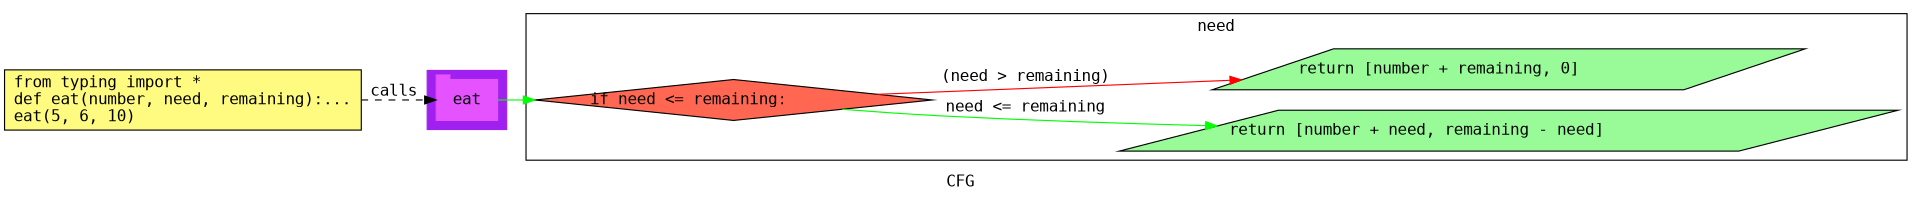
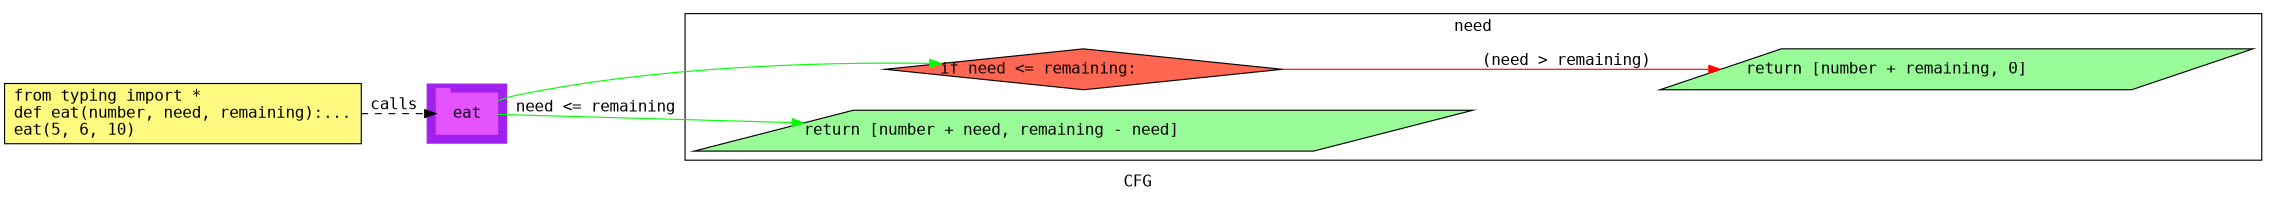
(1024, 120) -> (645, 119)
